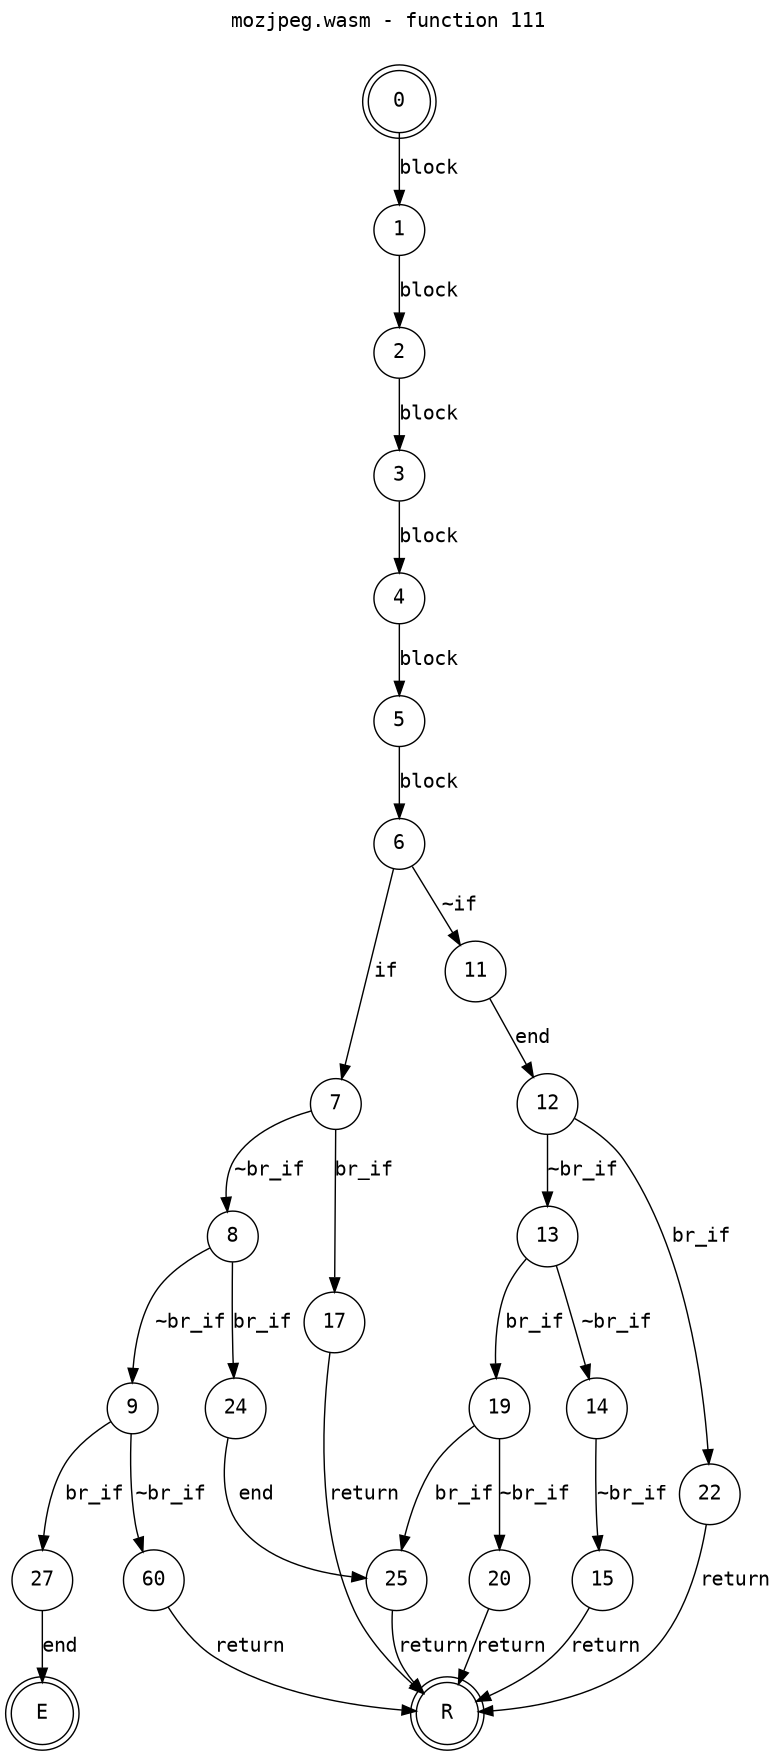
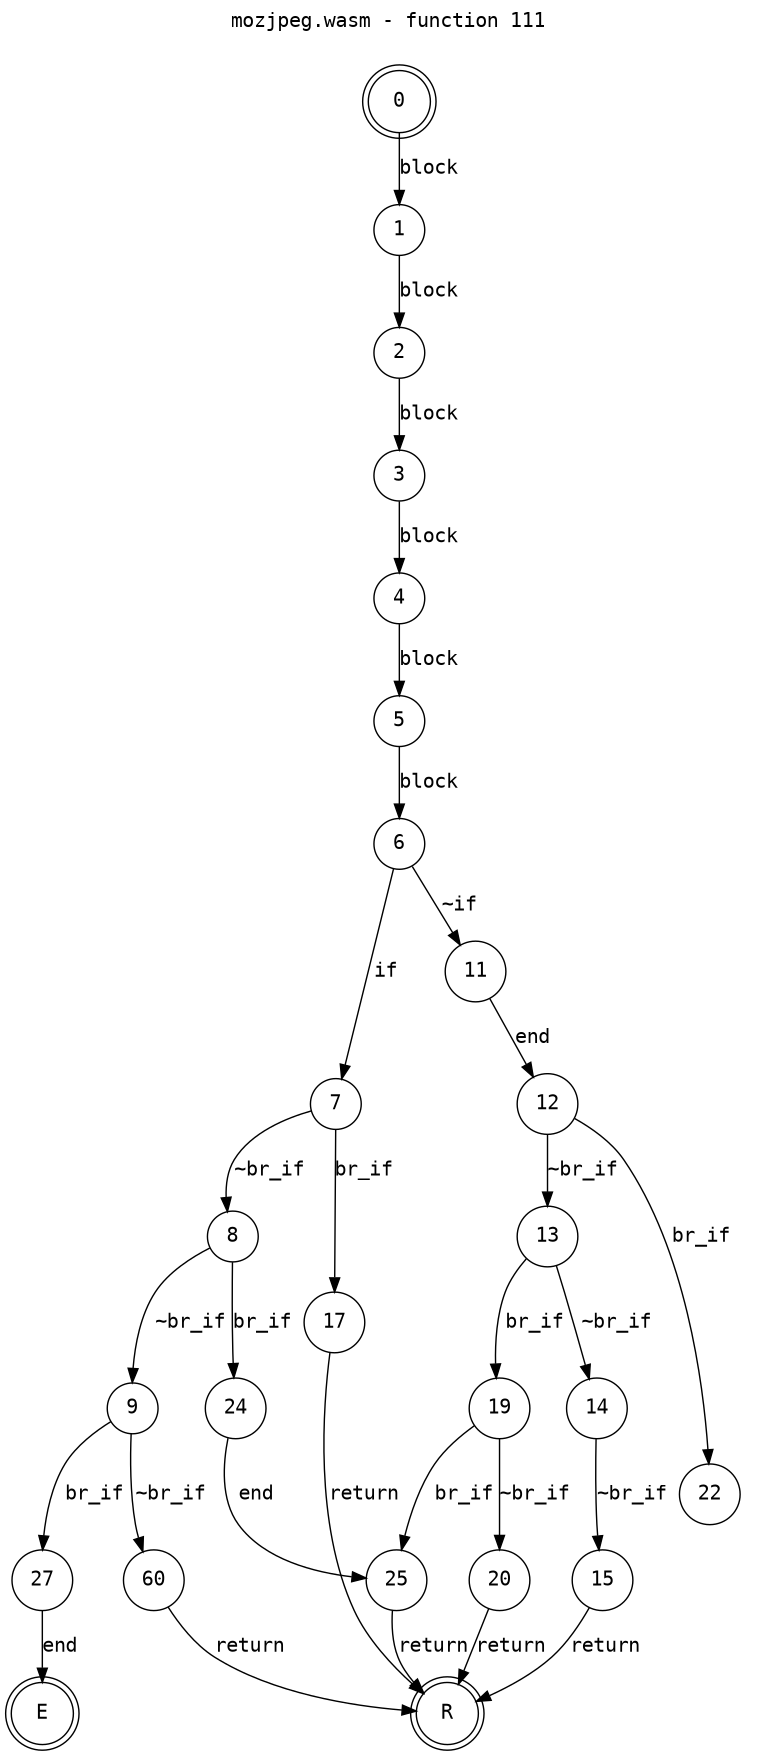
(639, 1662) -> none
